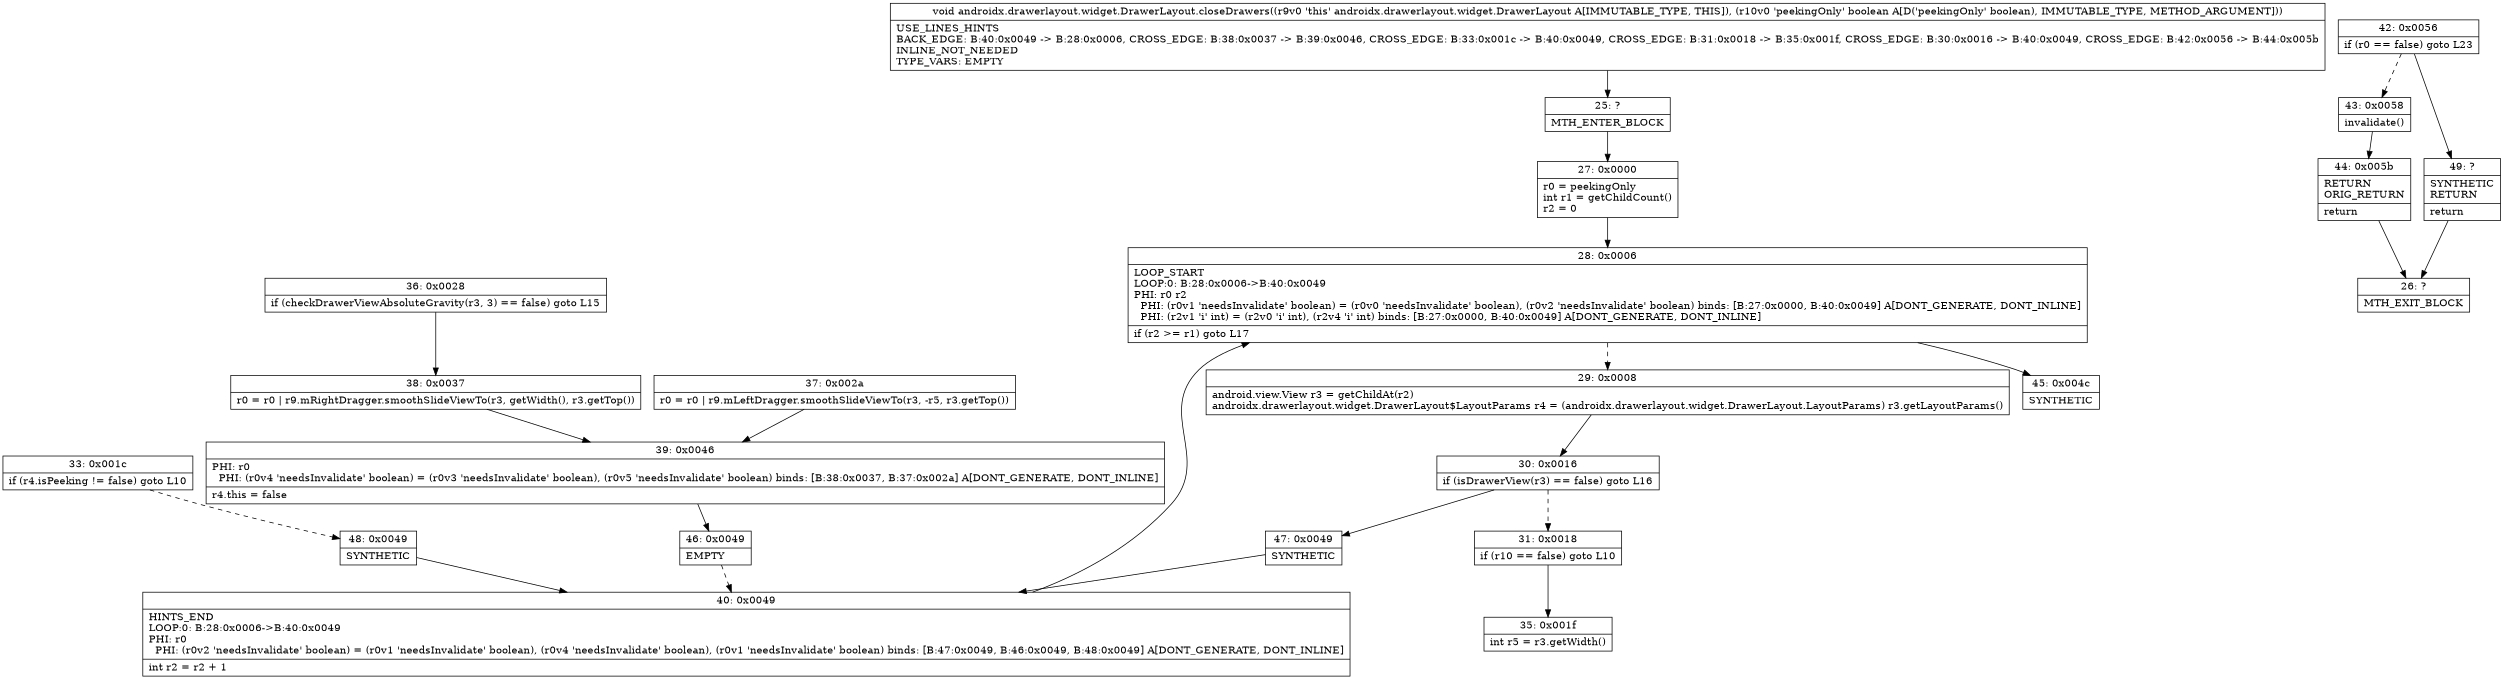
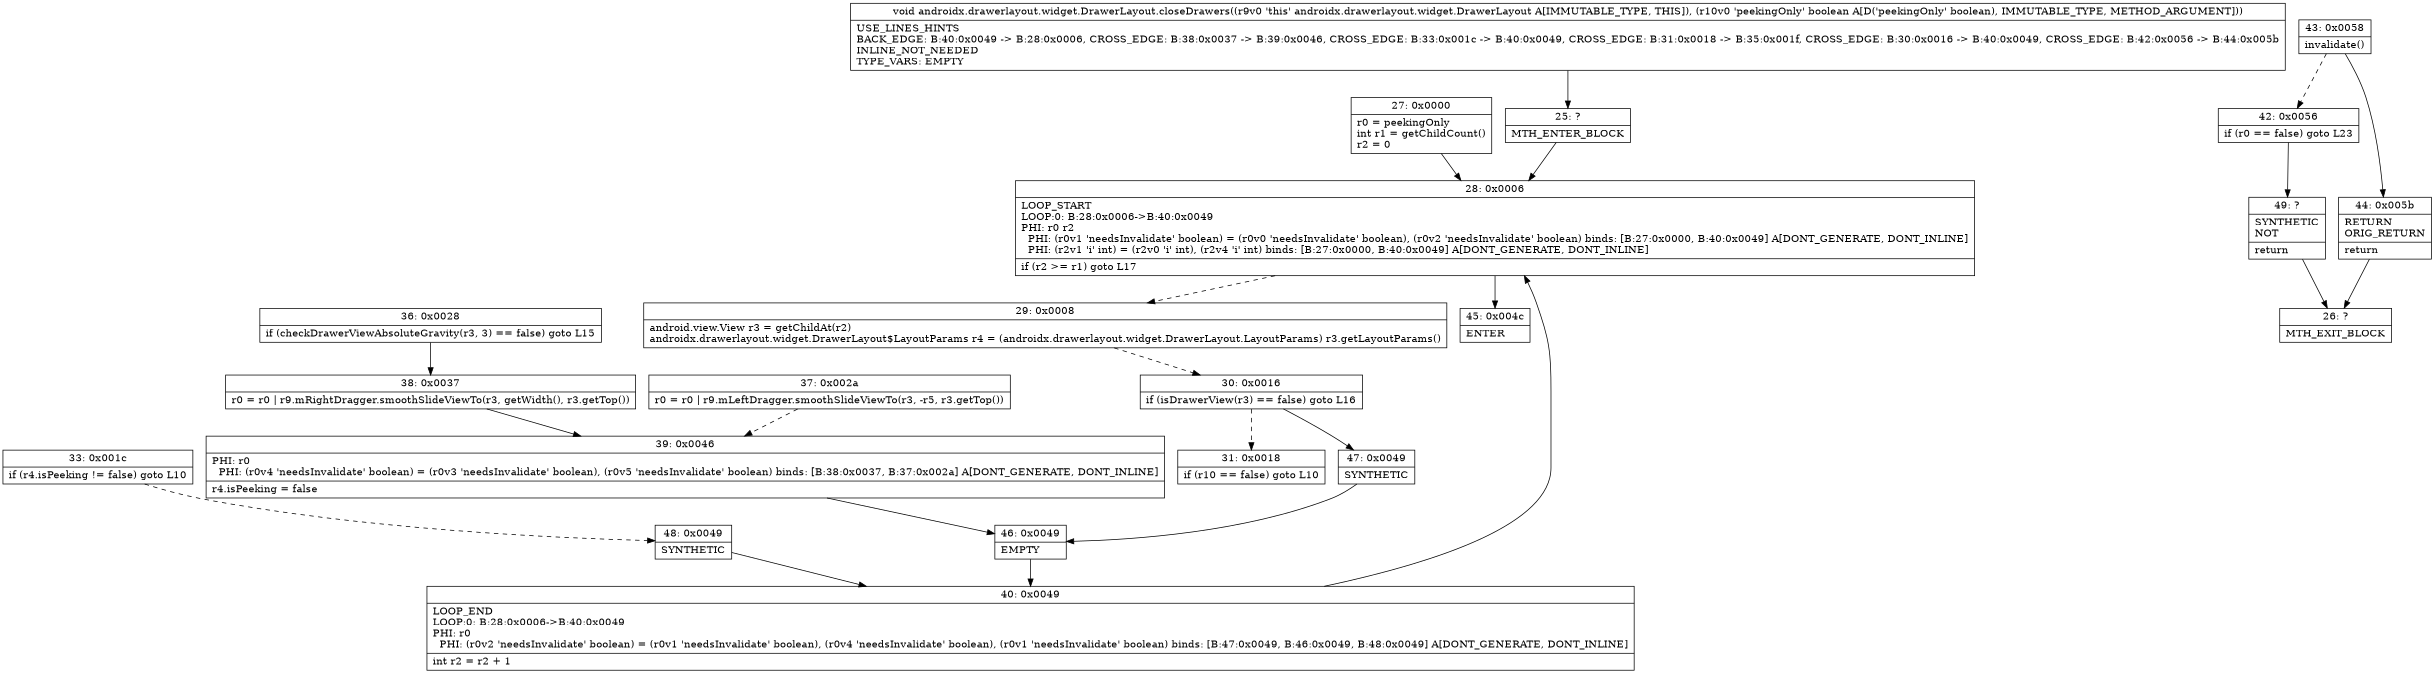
(2393, 72) -> (2314, 78)
(1608, 143) -> (1545, 159)
(2454, 195) -> (2267, 233)
(2061, 400) -> (1485, 333)
(777, 424) -> (774, 421)
(1578, 432) -> (1154, 360)
(250, 495) -> (265, 489)
(1146, 573) -> (1219, 528)
(725, 575) -> (1031, 569)
(181, 617) -> (463, 611)
(1548, 634) -> none
